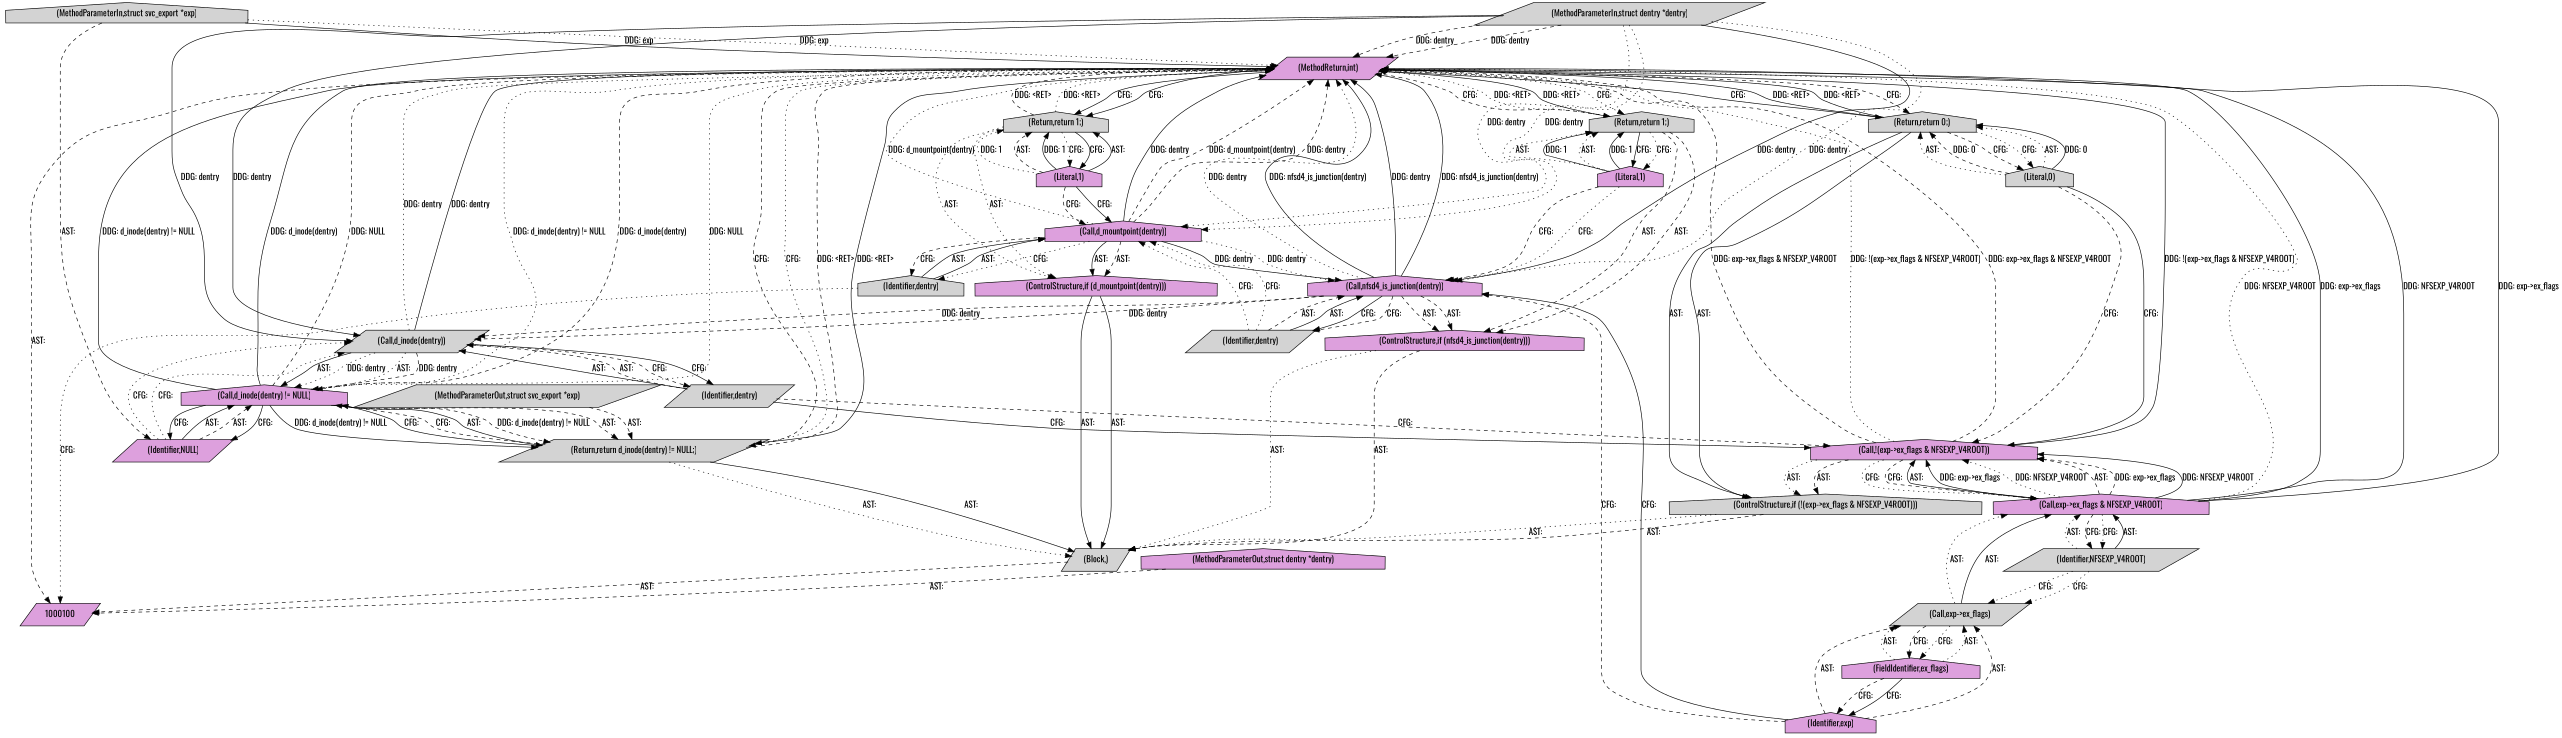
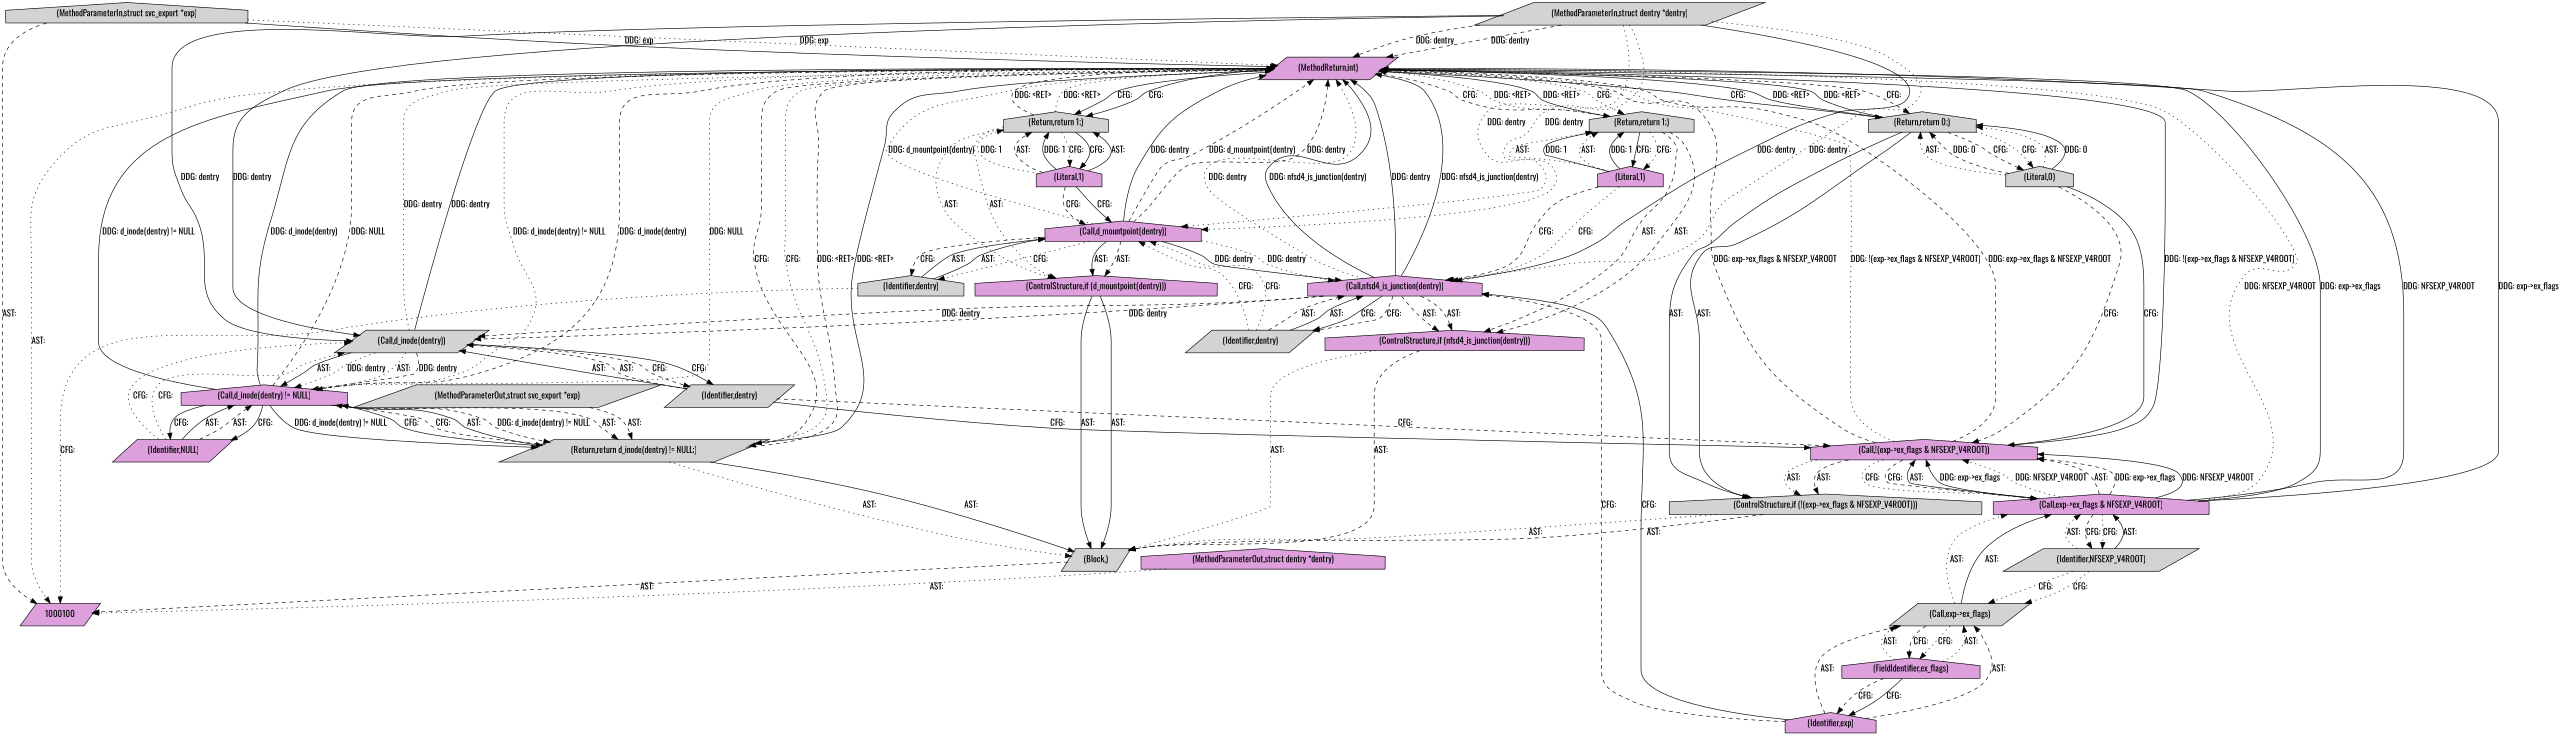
(308, 89) -> (308, 89)
(61, 231) -> (3, 306)
(632, 596) -> (632, 596)
